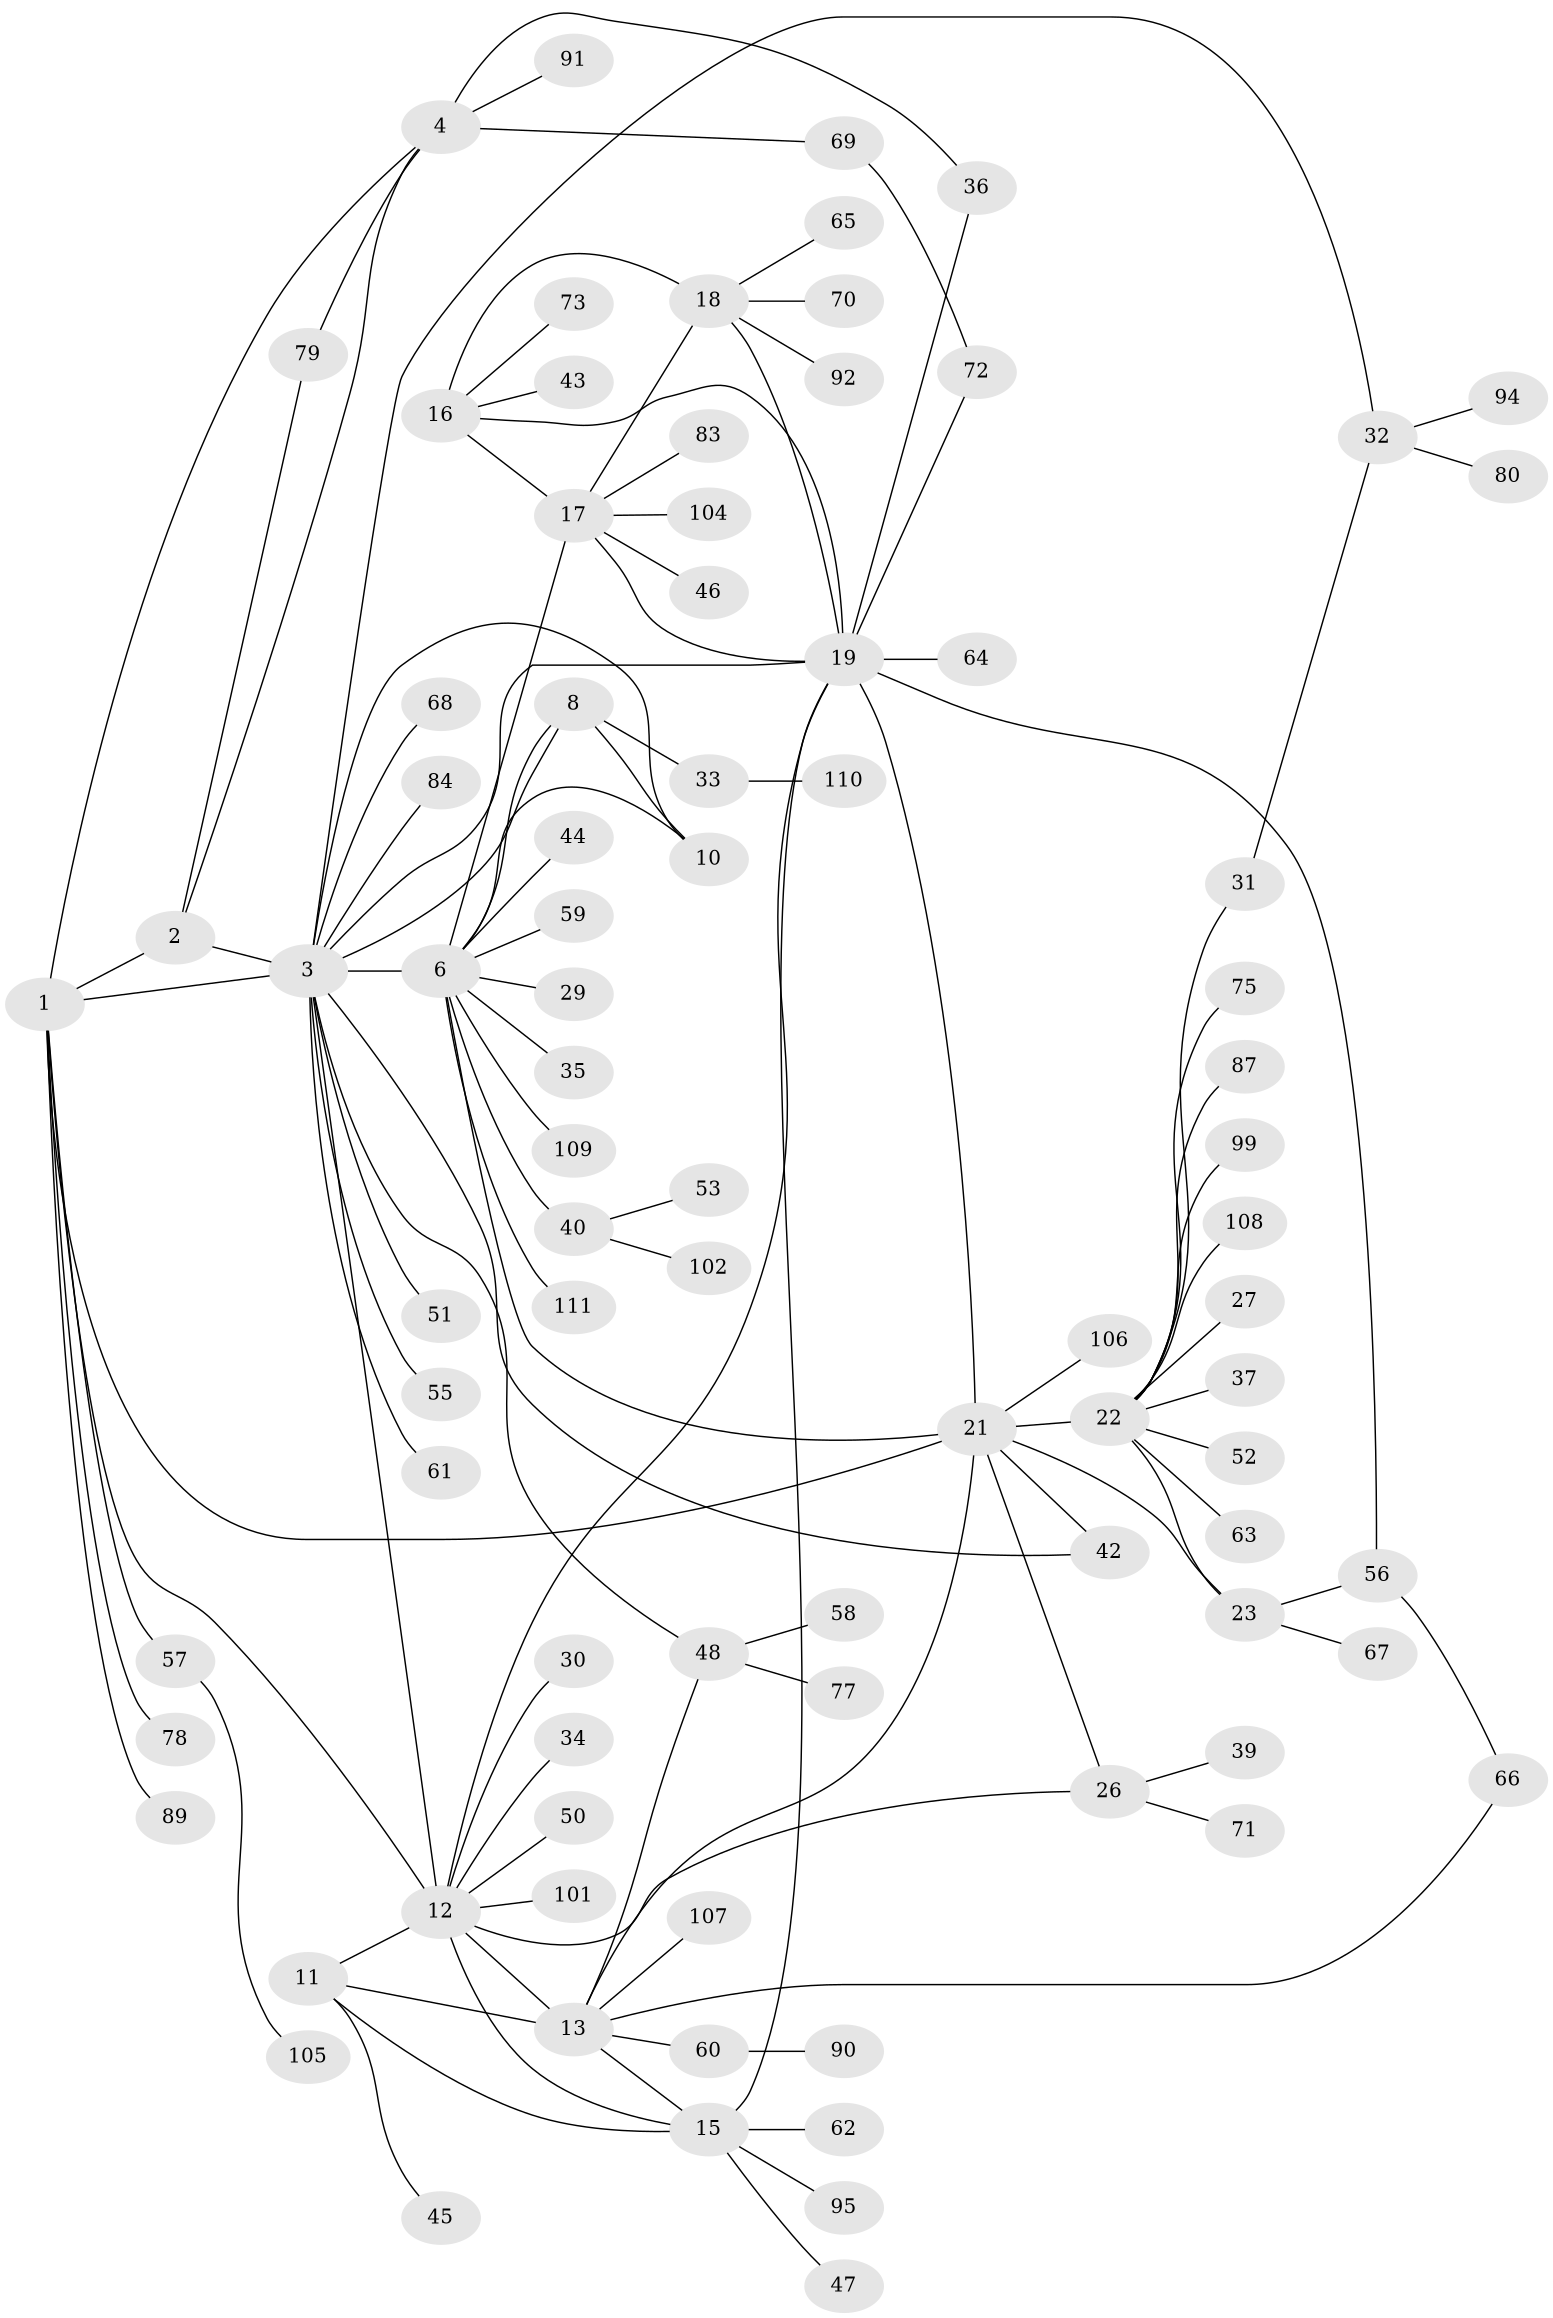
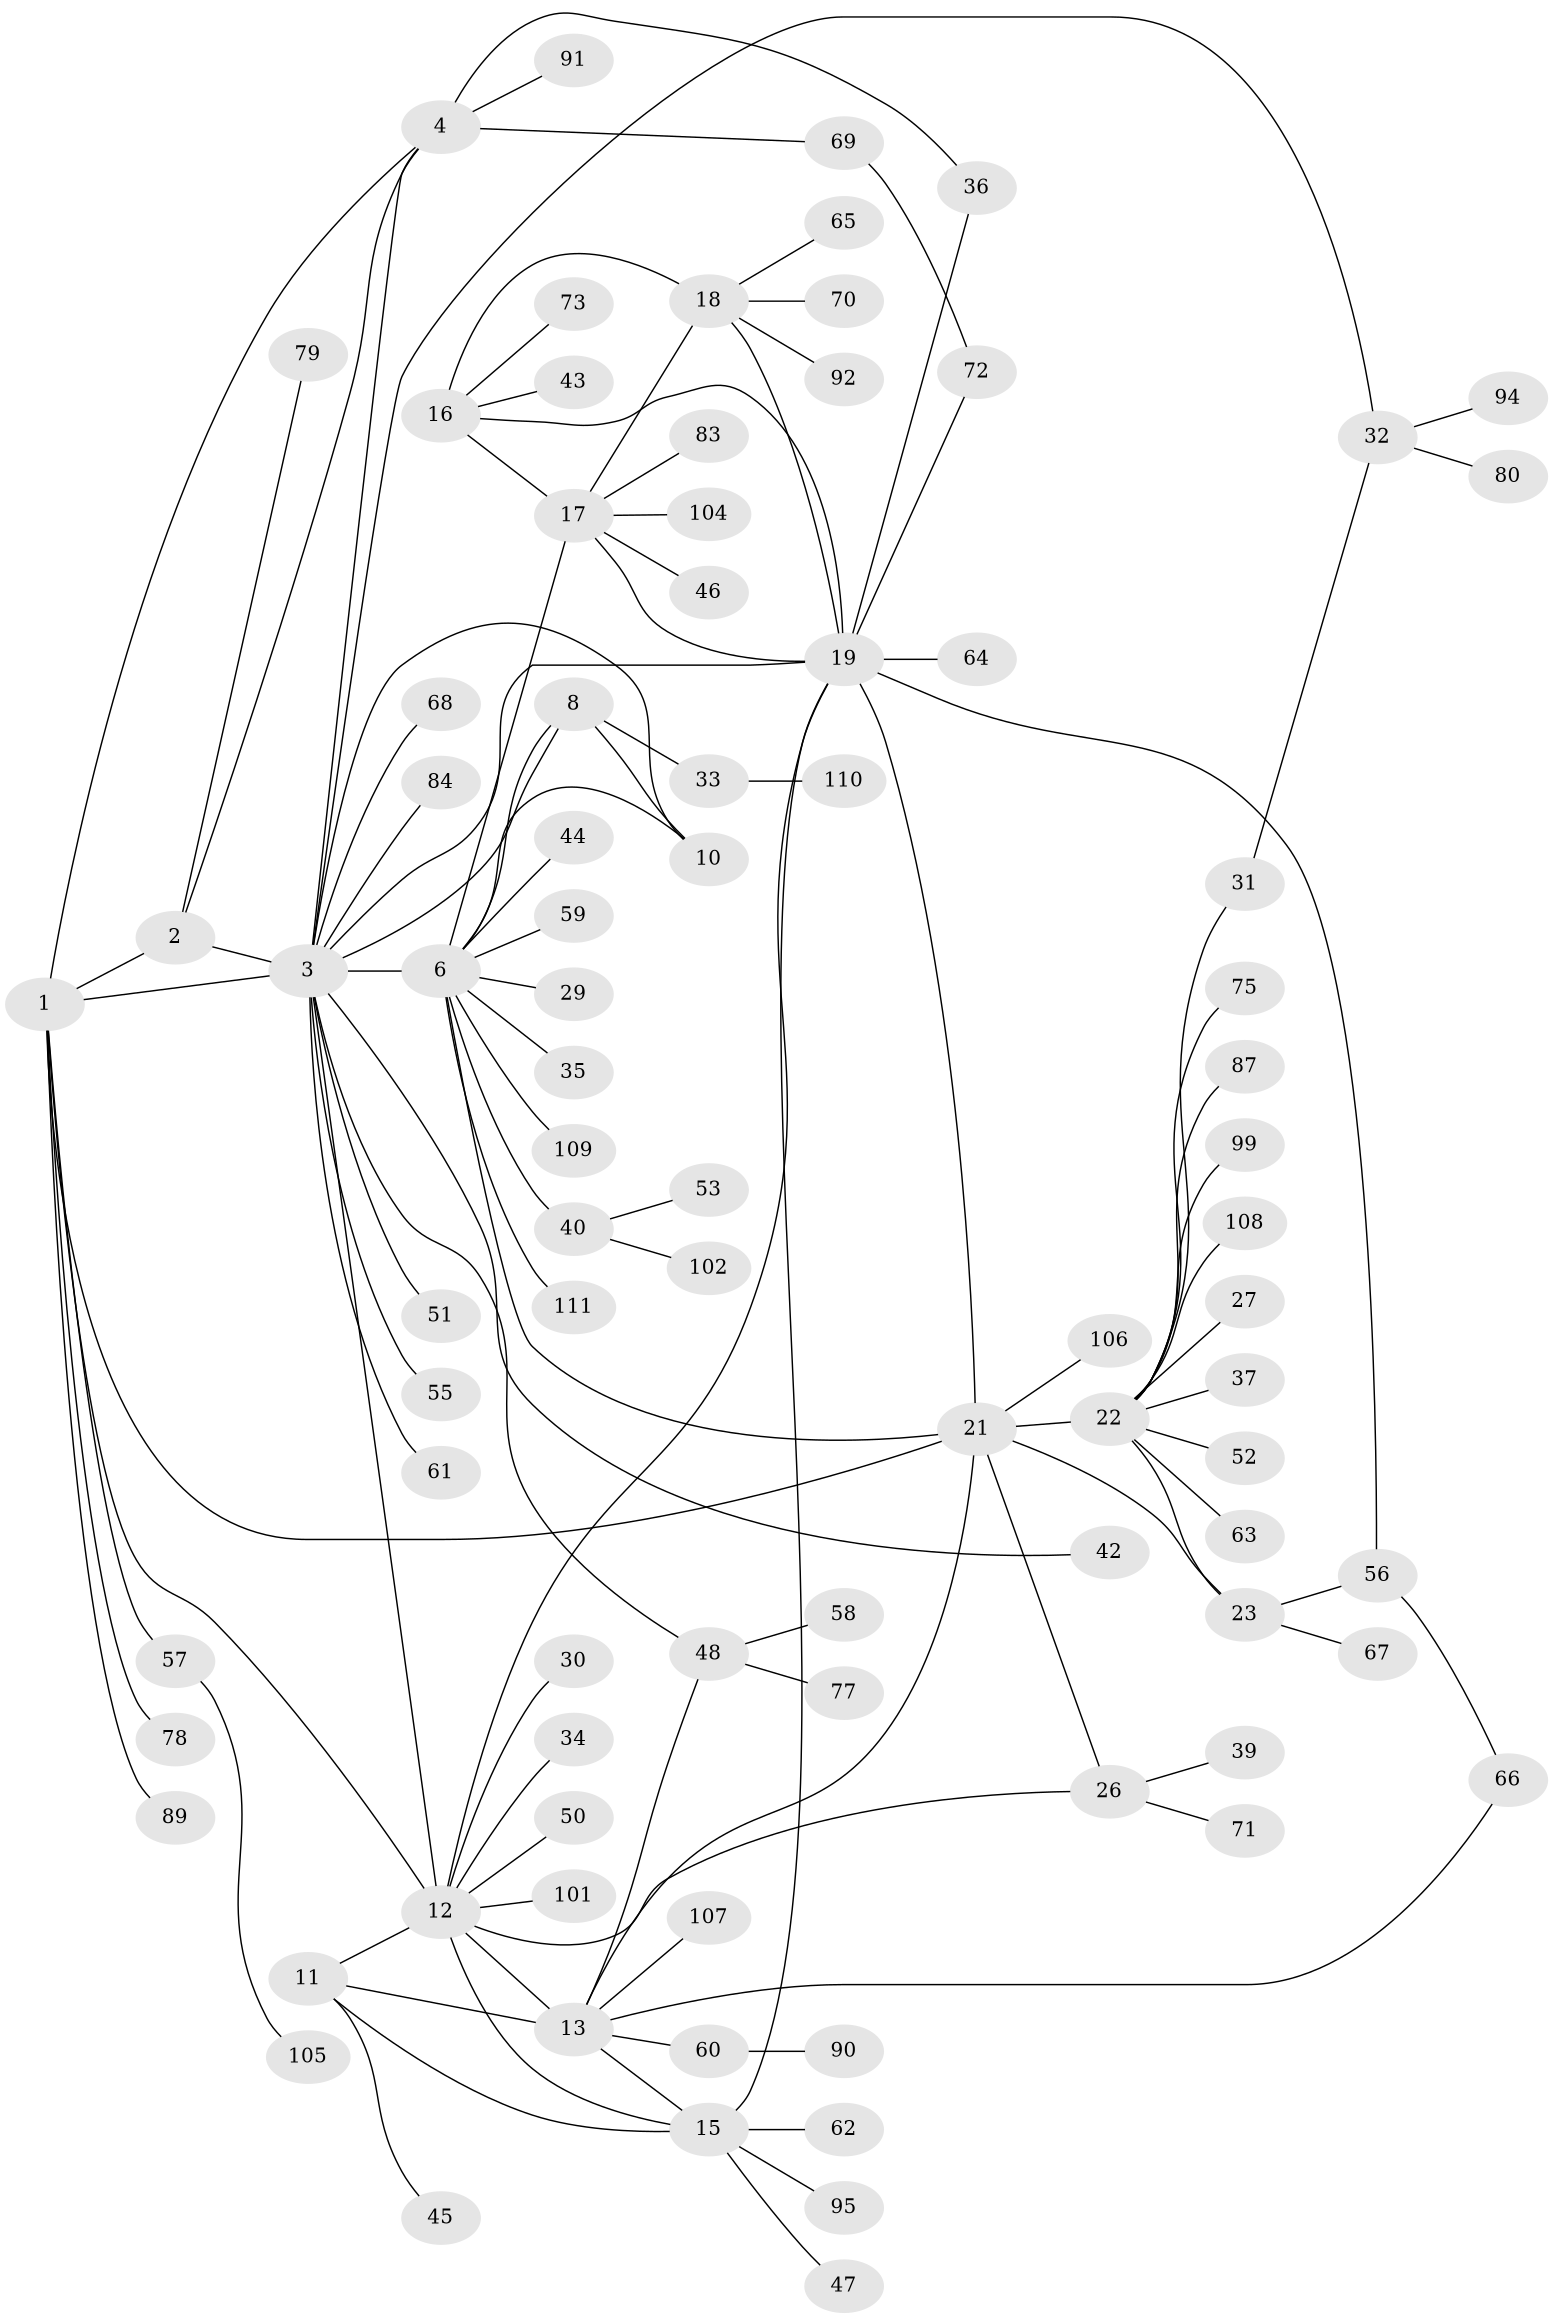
(365, 237) -> (357, 544)
(1043, 1491) -> none
